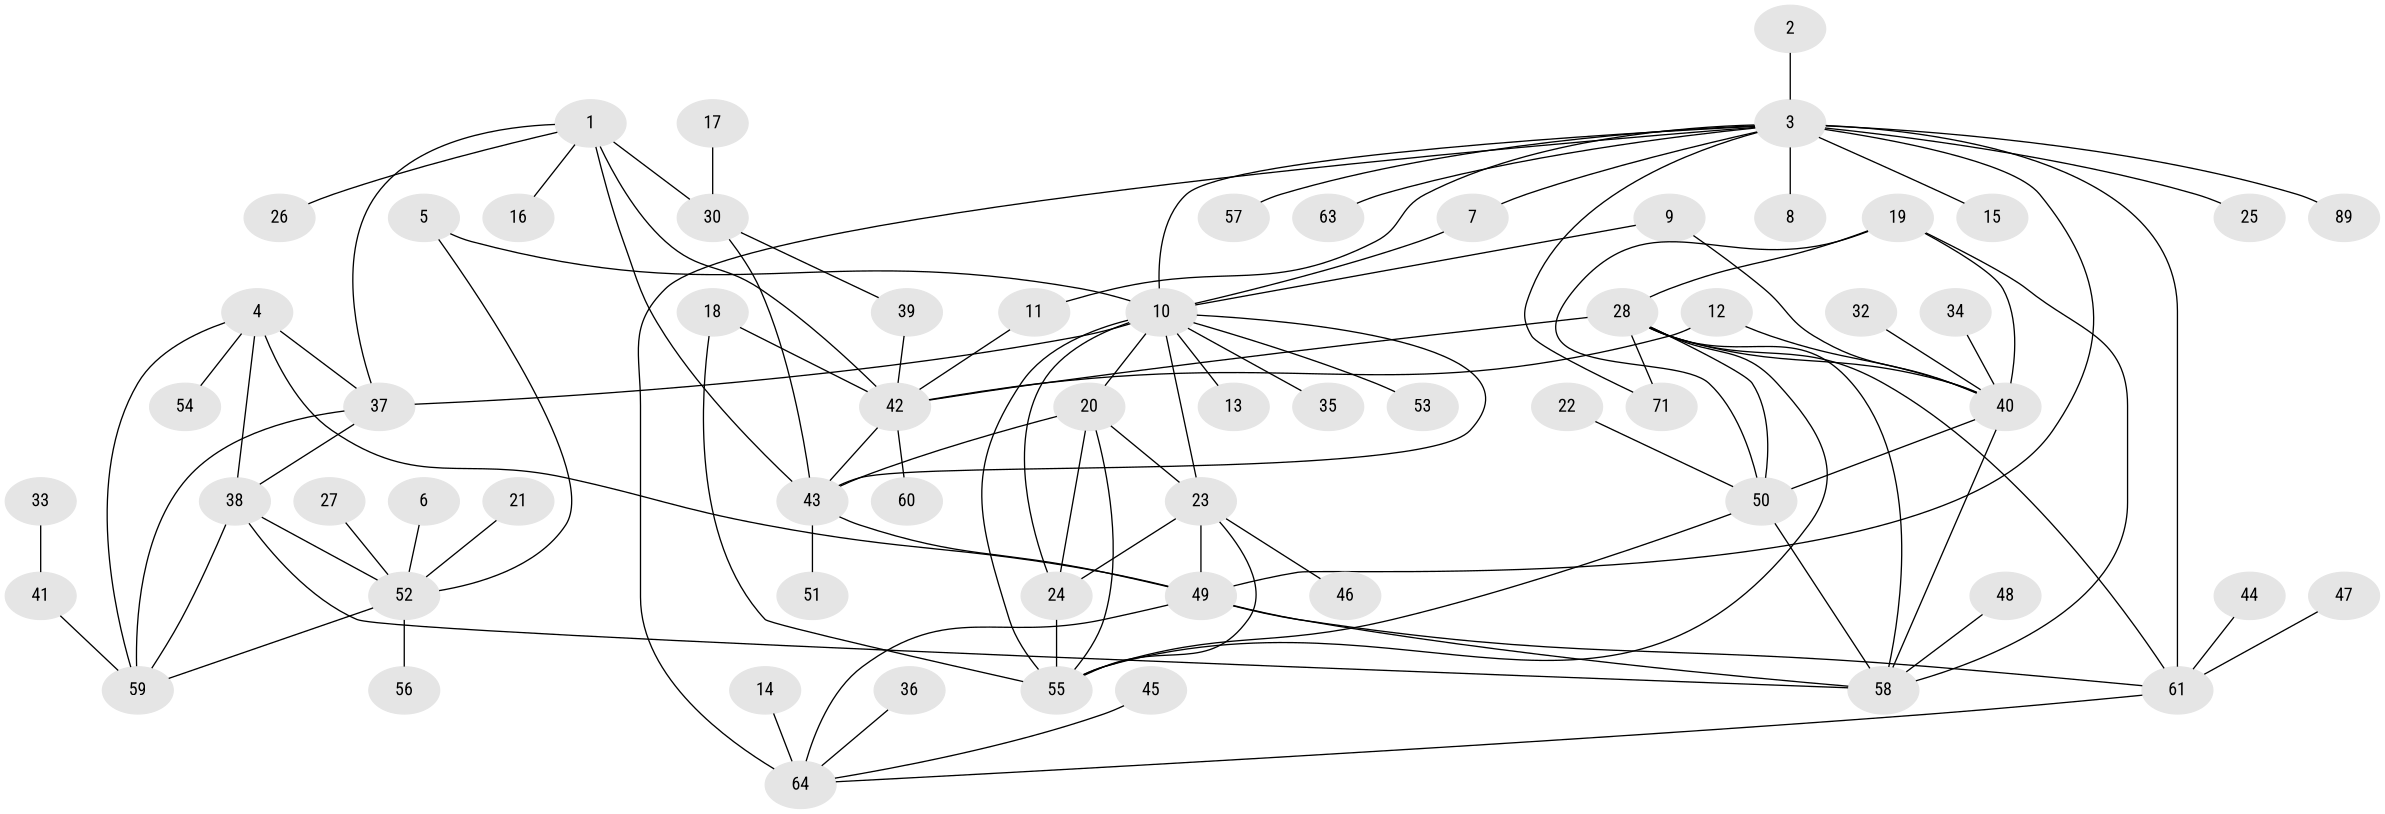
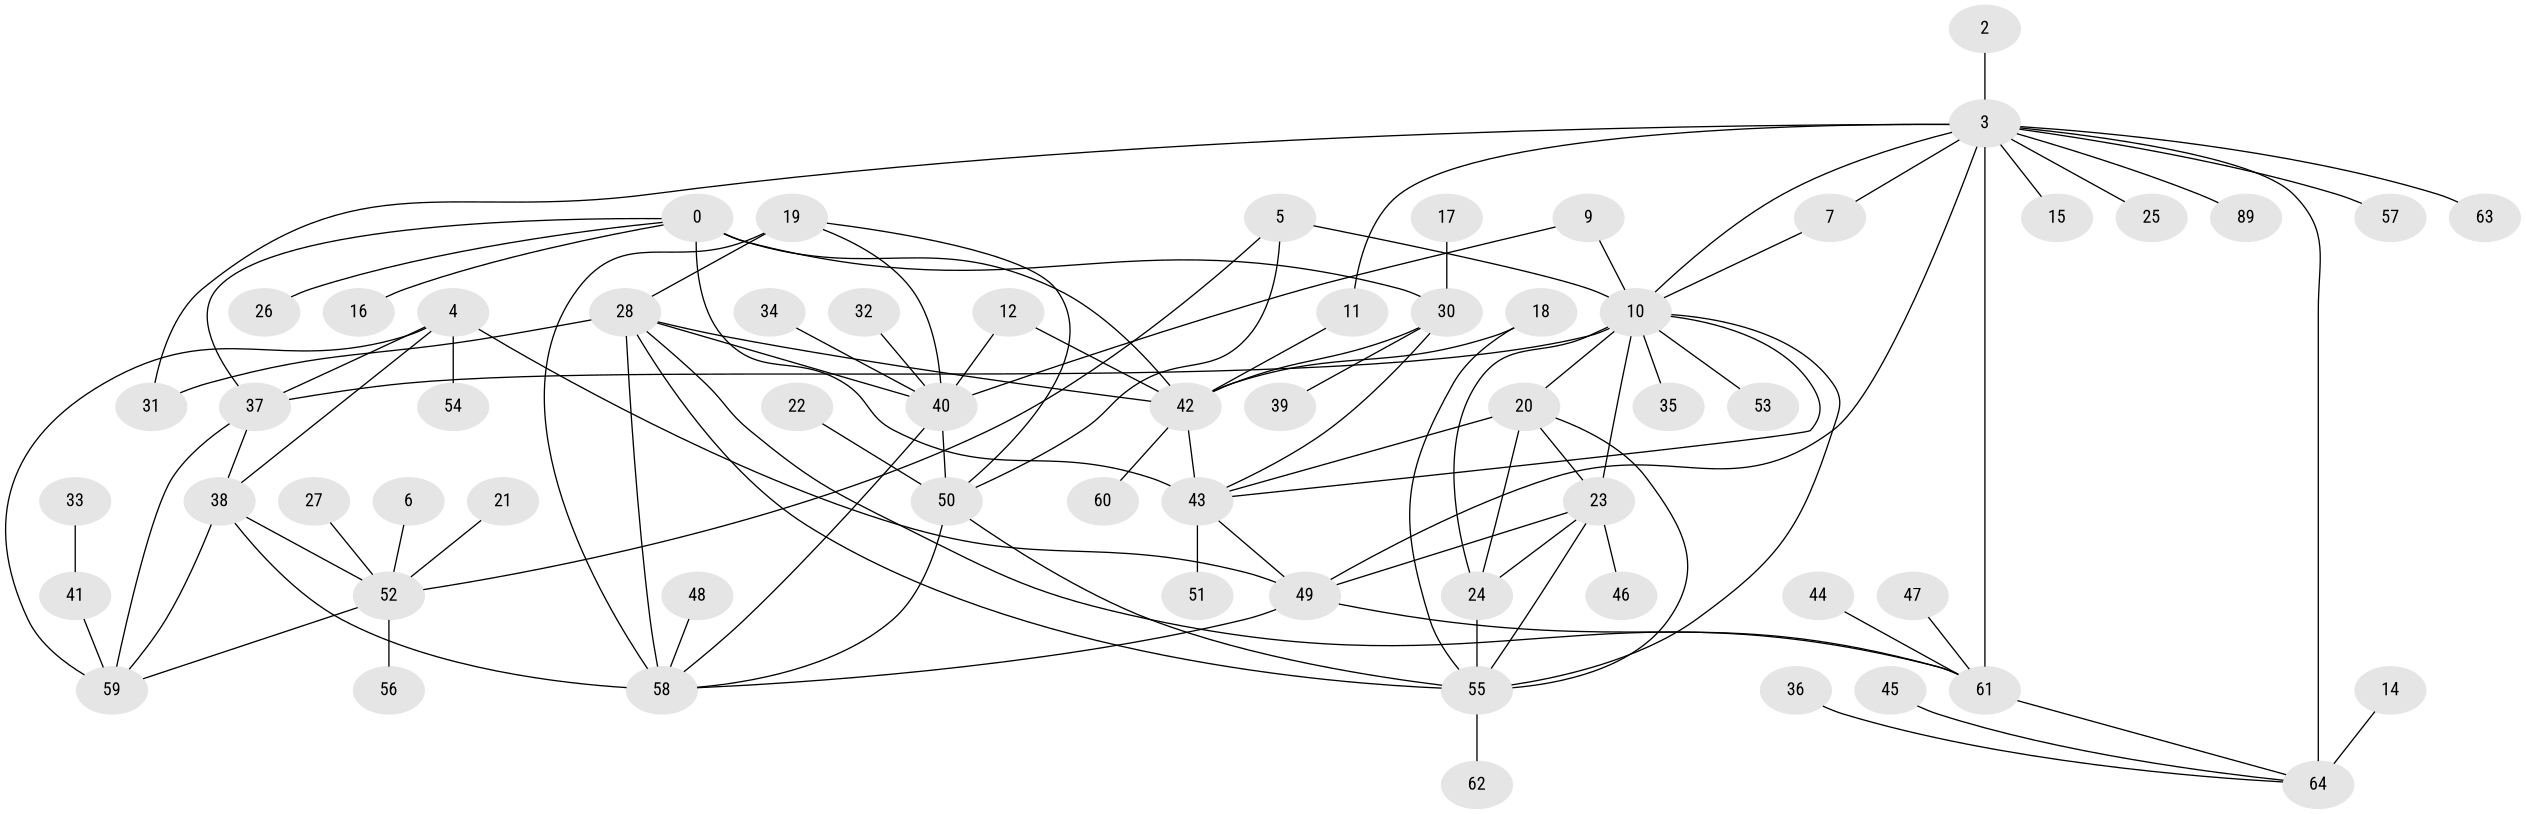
(591, 123) -> (697, 218)
(1790, 218) -> none
(902, 355) -> (1348, 352)
(1745, 377) -> (1109, 407)
(1234, 407) -> none
(1662, 407) -> (151, 407)
(956, 629) -> none
none -> (1477, 785)
